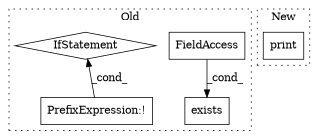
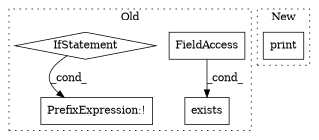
(92, 82) -> (50, 72)
